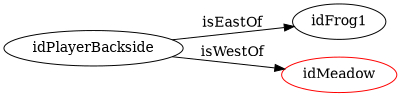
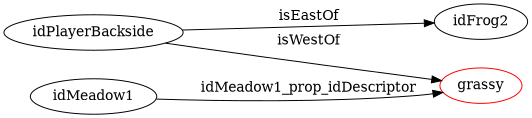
(339, 22) -> (481, 22)
(339, 75) -> (481, 86)
none -> (94, 97)
